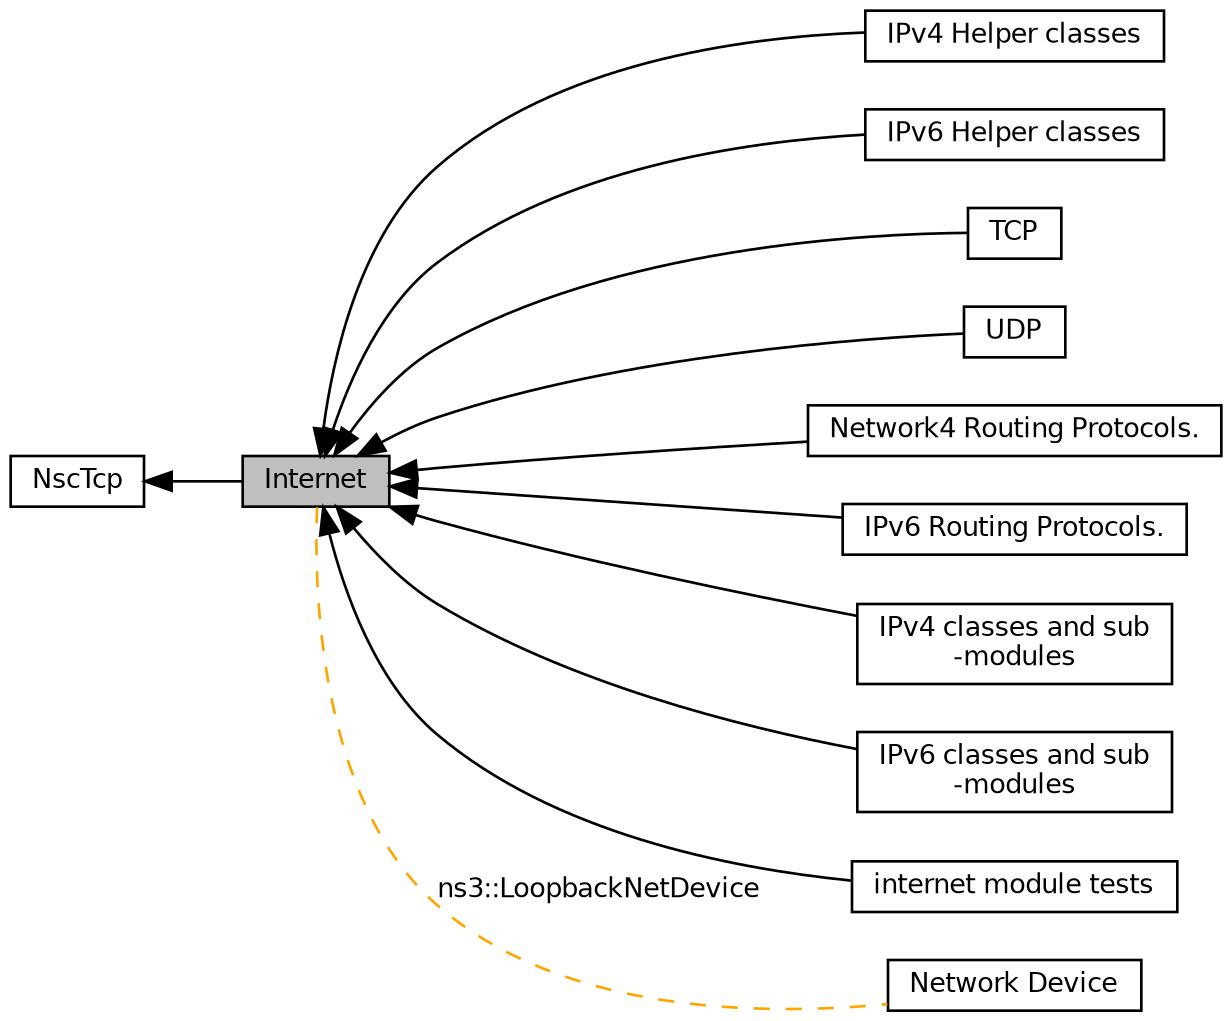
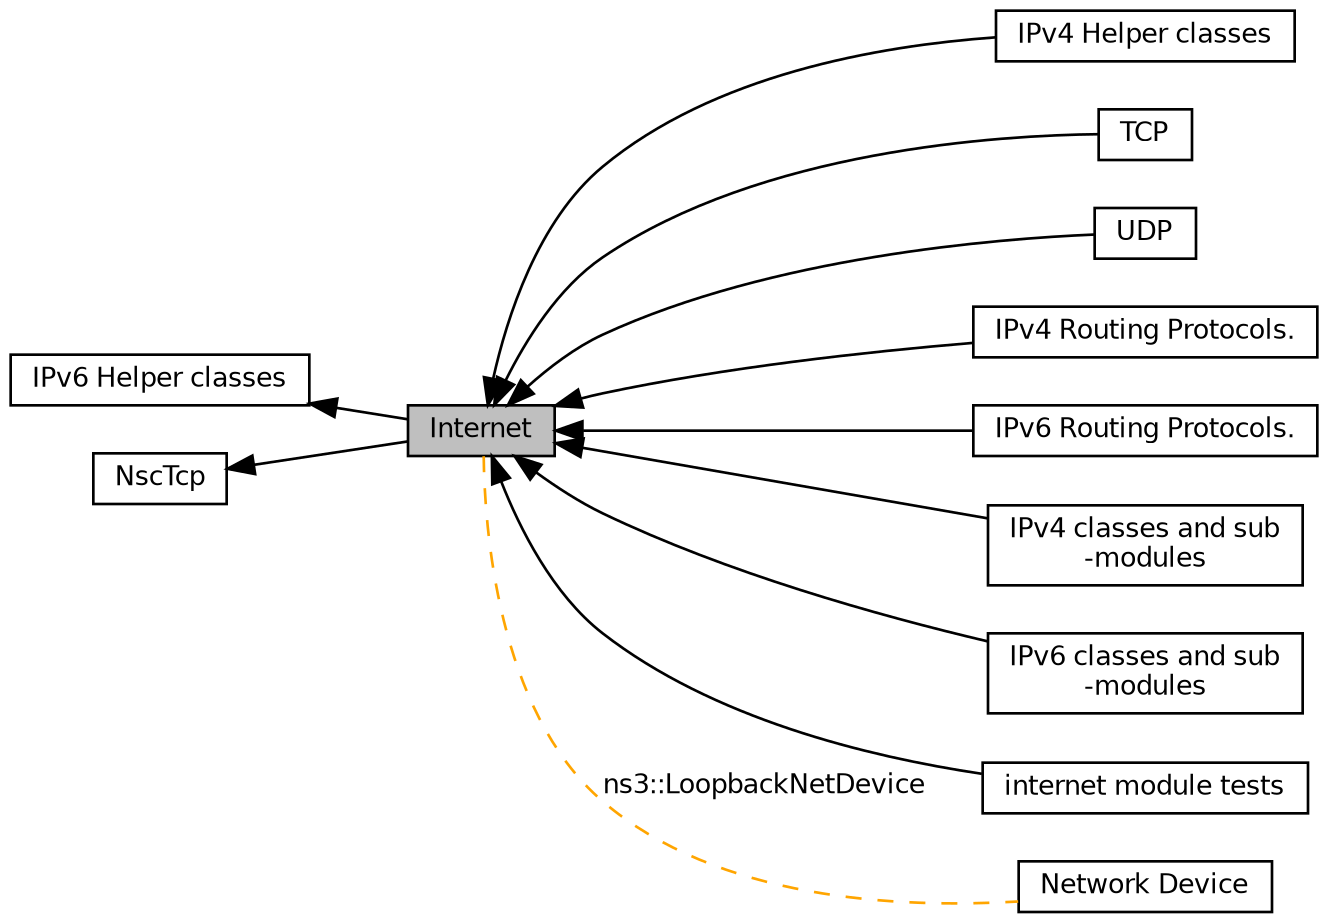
(547, 201) -> (372, 414)
(1015, 431) -> (1145, 332)
